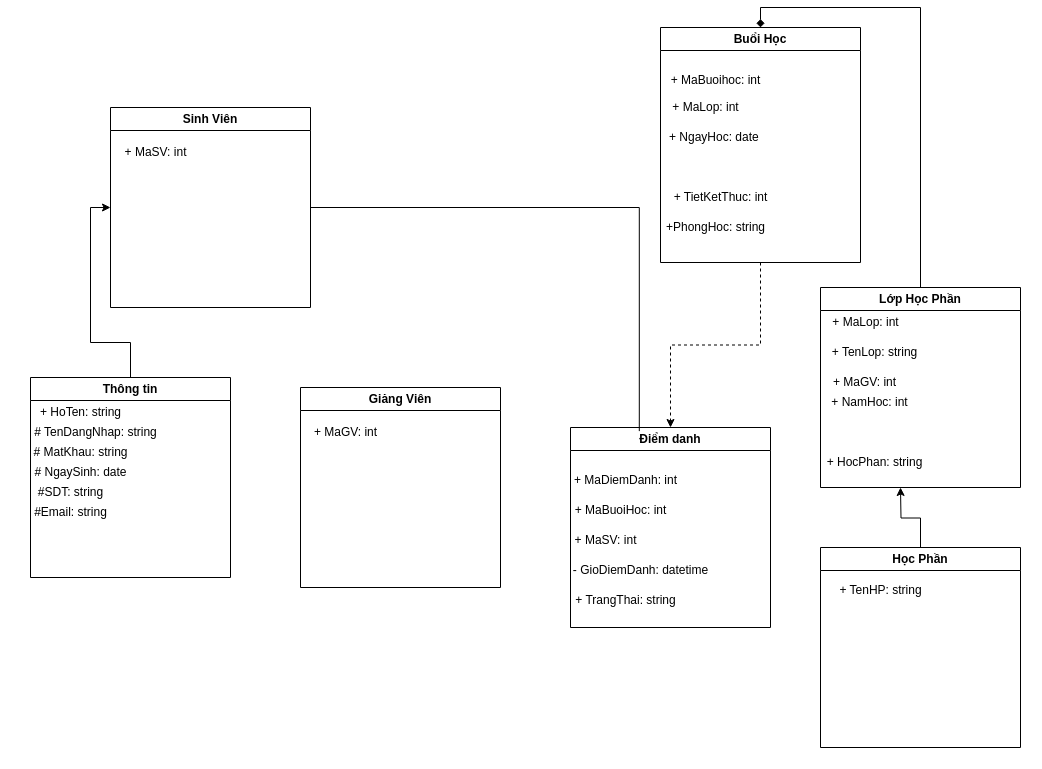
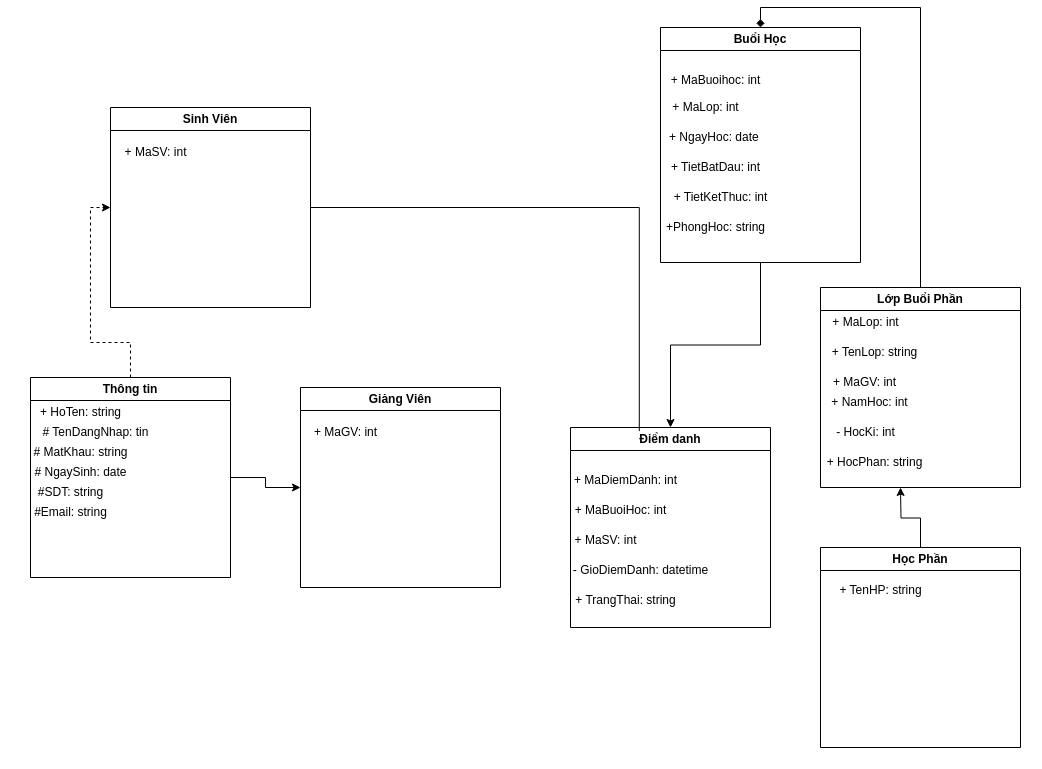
none -> (716, 168)
(921, 300) -> (921, 300)
(91, 307) -> (91, 307)
(719, 345) -> (719, 345)
(96, 433) -> (96, 433)
none -> (866, 433)
none -> (266, 480)
